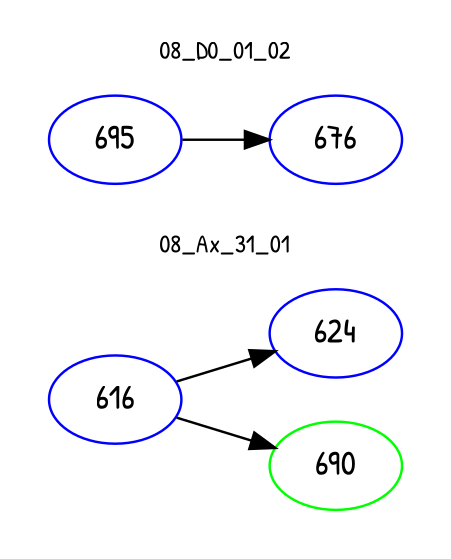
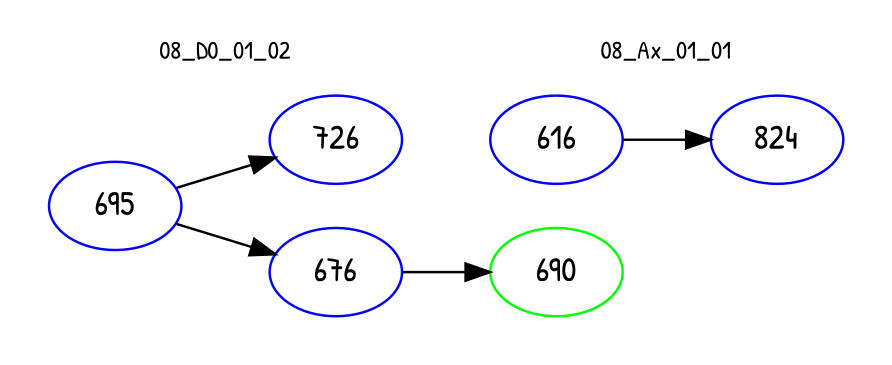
none -> (336, 140)
(226, 246) -> (667, 53)
(336, 333) -> (777, 140)
(214, 429) -> (437, 272)
